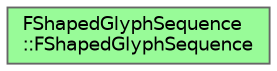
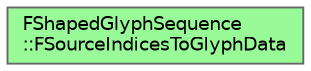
(139, 36) -> (155, 36)
